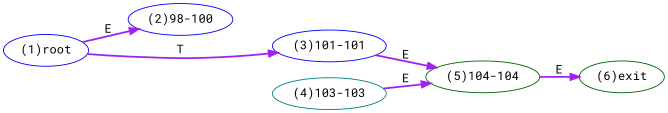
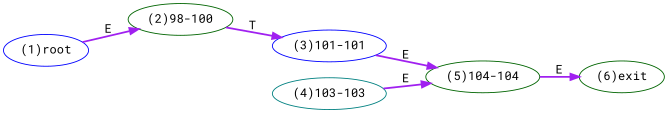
(181, 19) -> (181, 19)
(178, 58) -> (249, 32)
